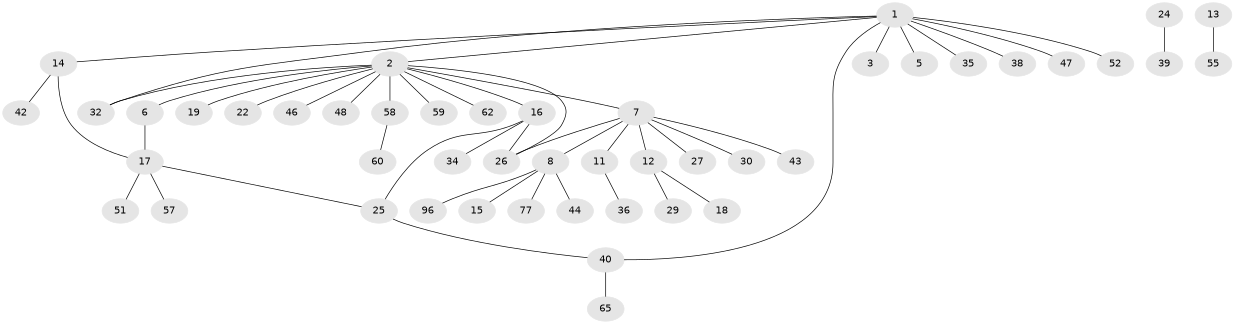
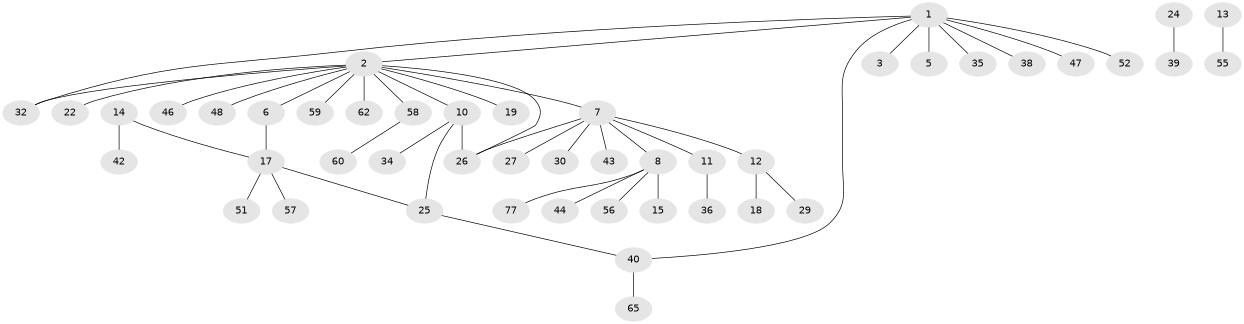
(437, 39) -> none
(537, 113) -> (462, 113)
(428, 211) -> (609, 211)
